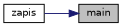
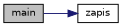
(57, 13) -> (56, 13)
